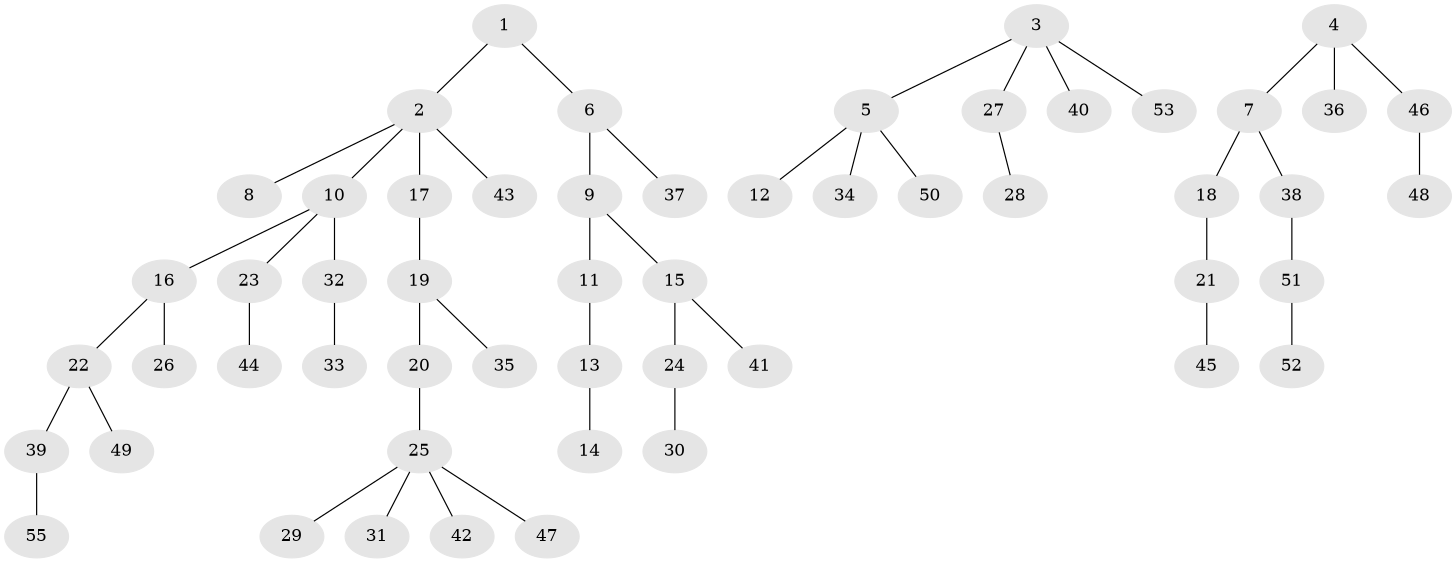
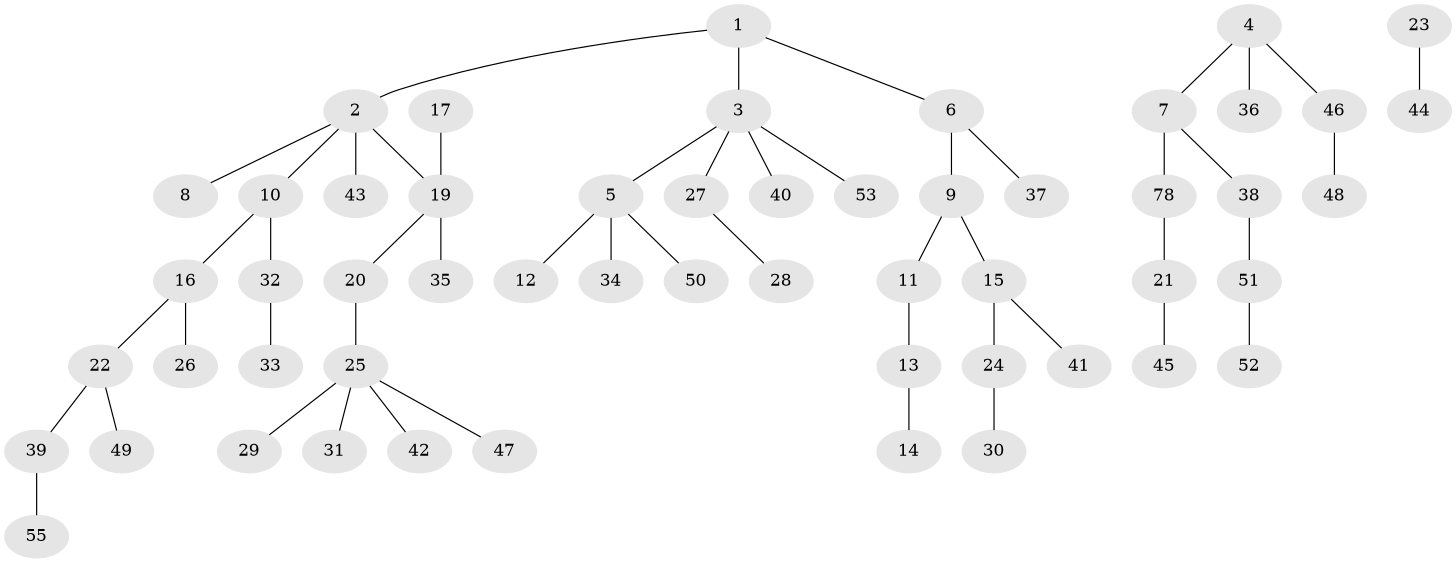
none -> (739, 69)
(420, 154) -> (398, 154)
(1207, 196) -> (1164, 196)
(292, 239) -> none
